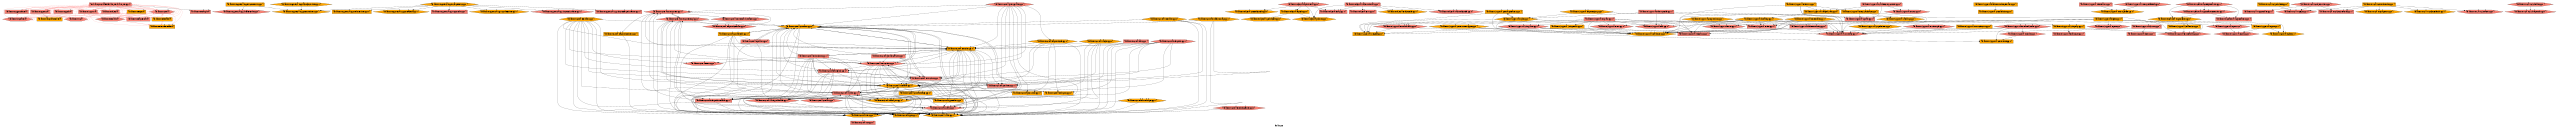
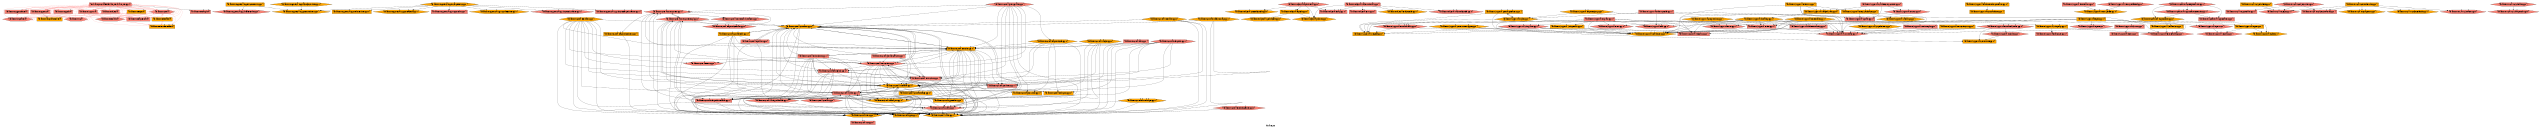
(1929, 27) -> (1920, 27)
